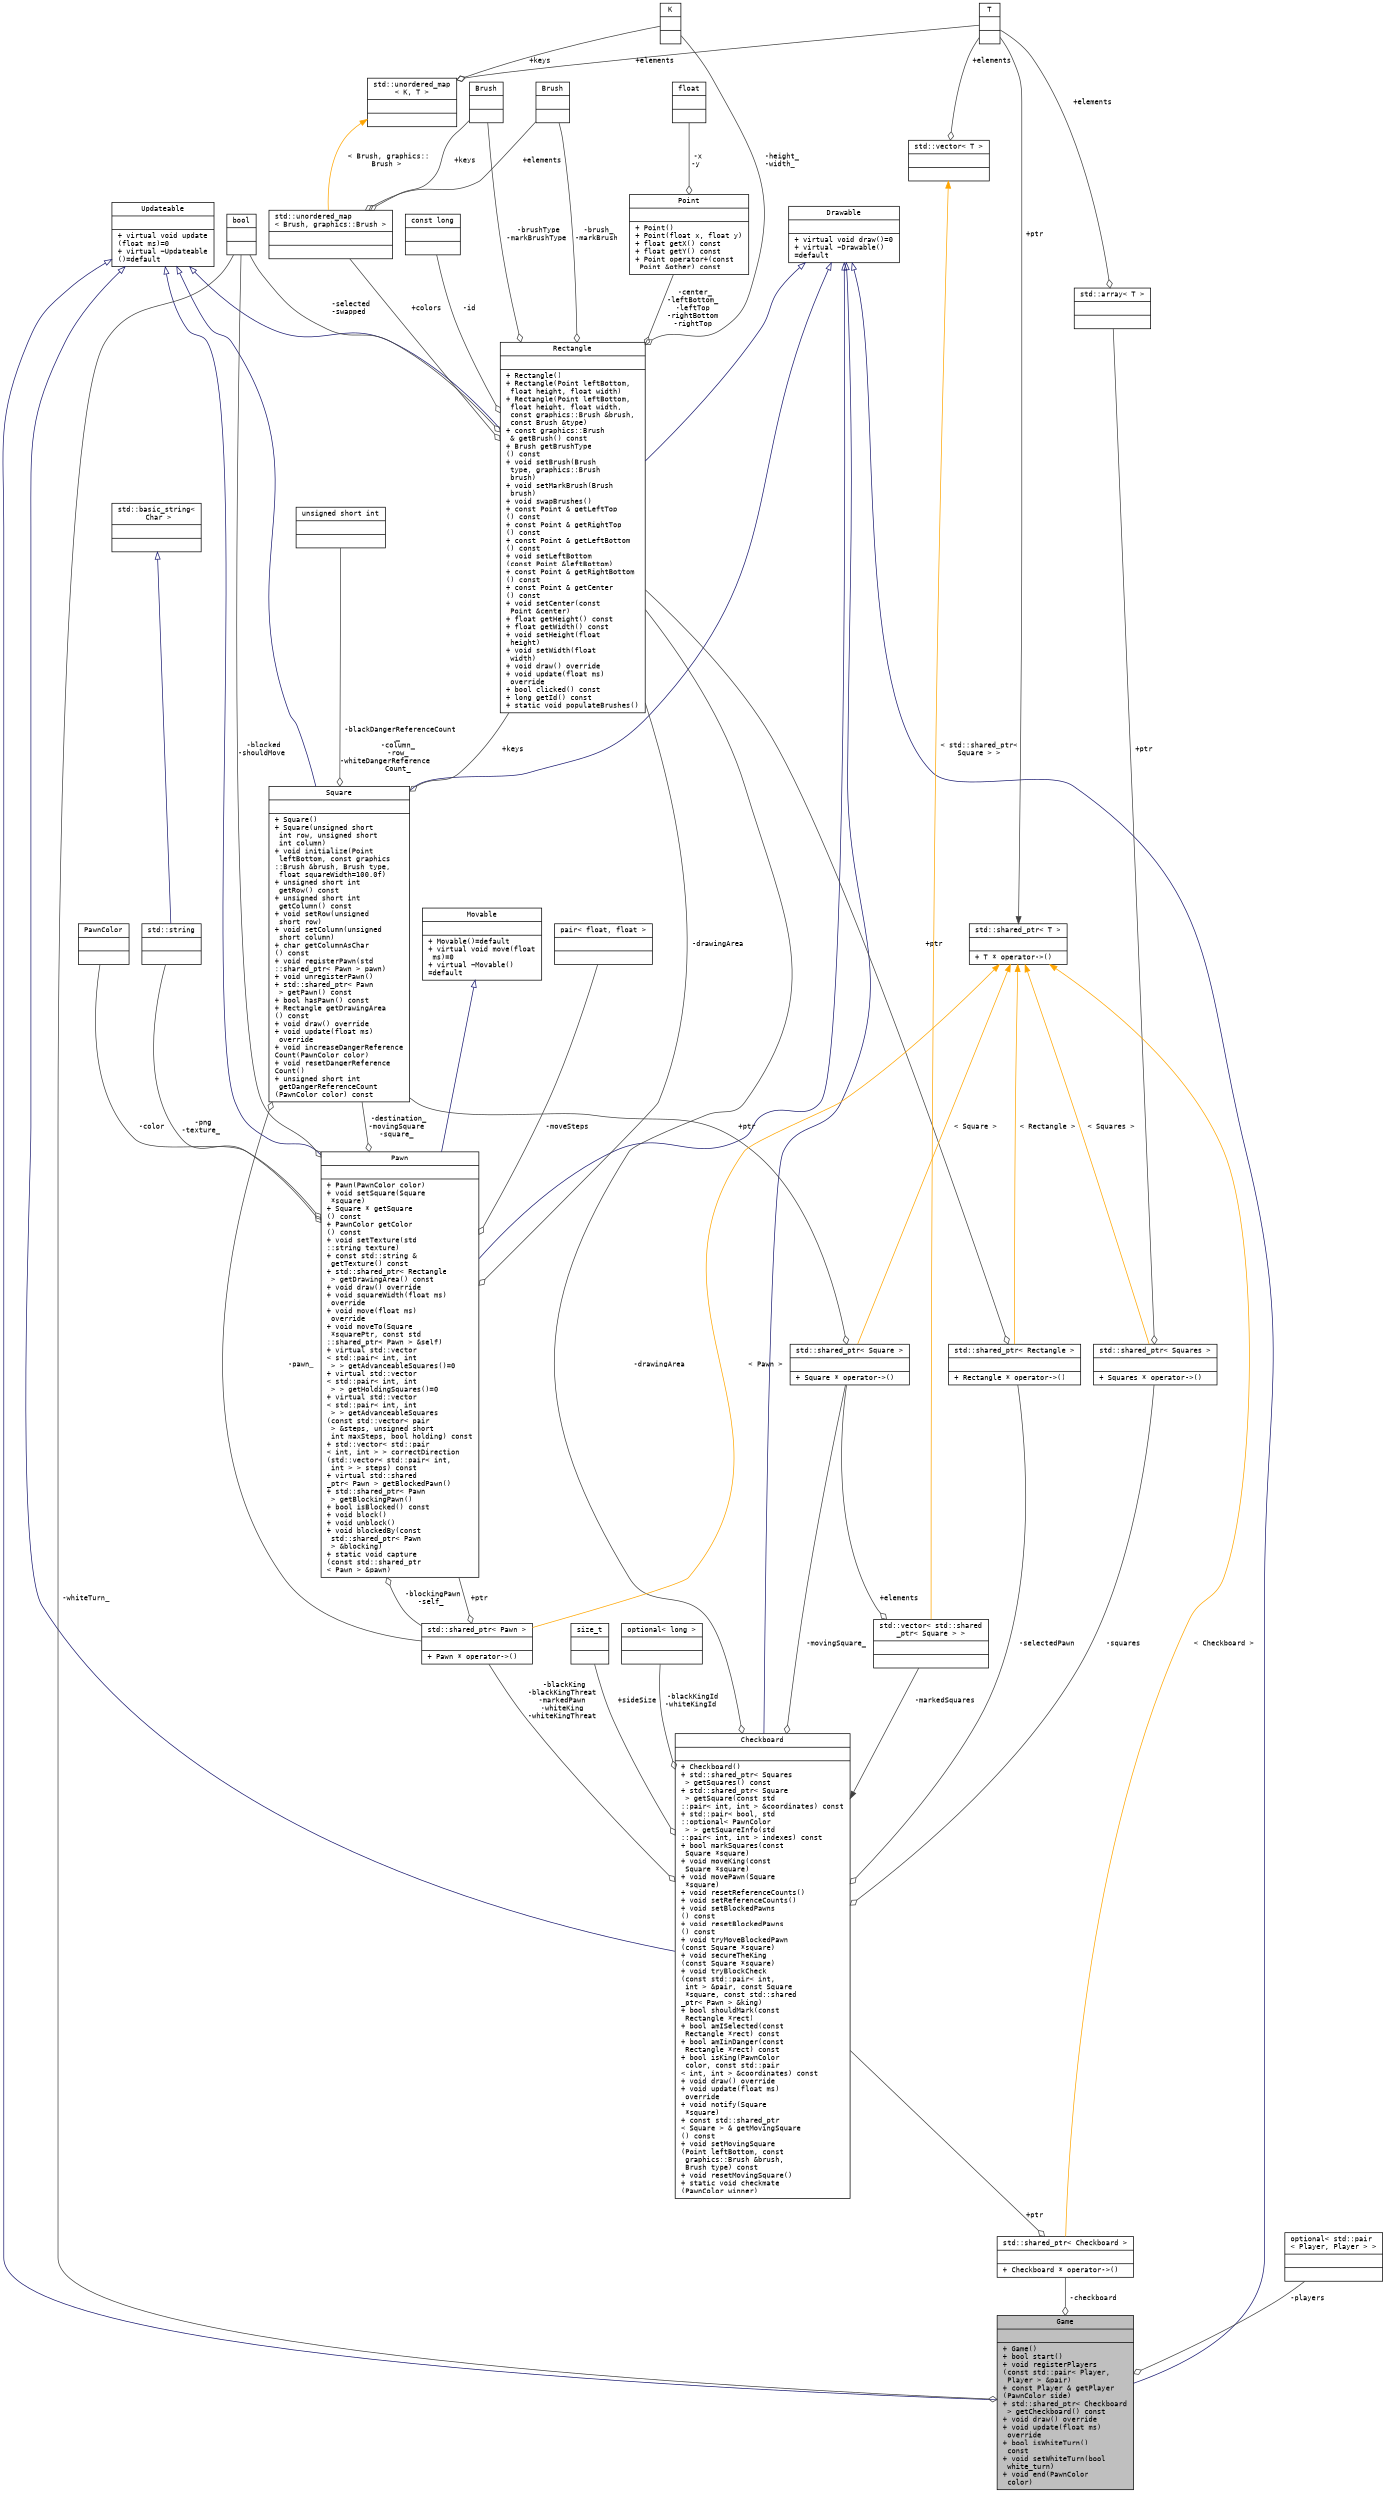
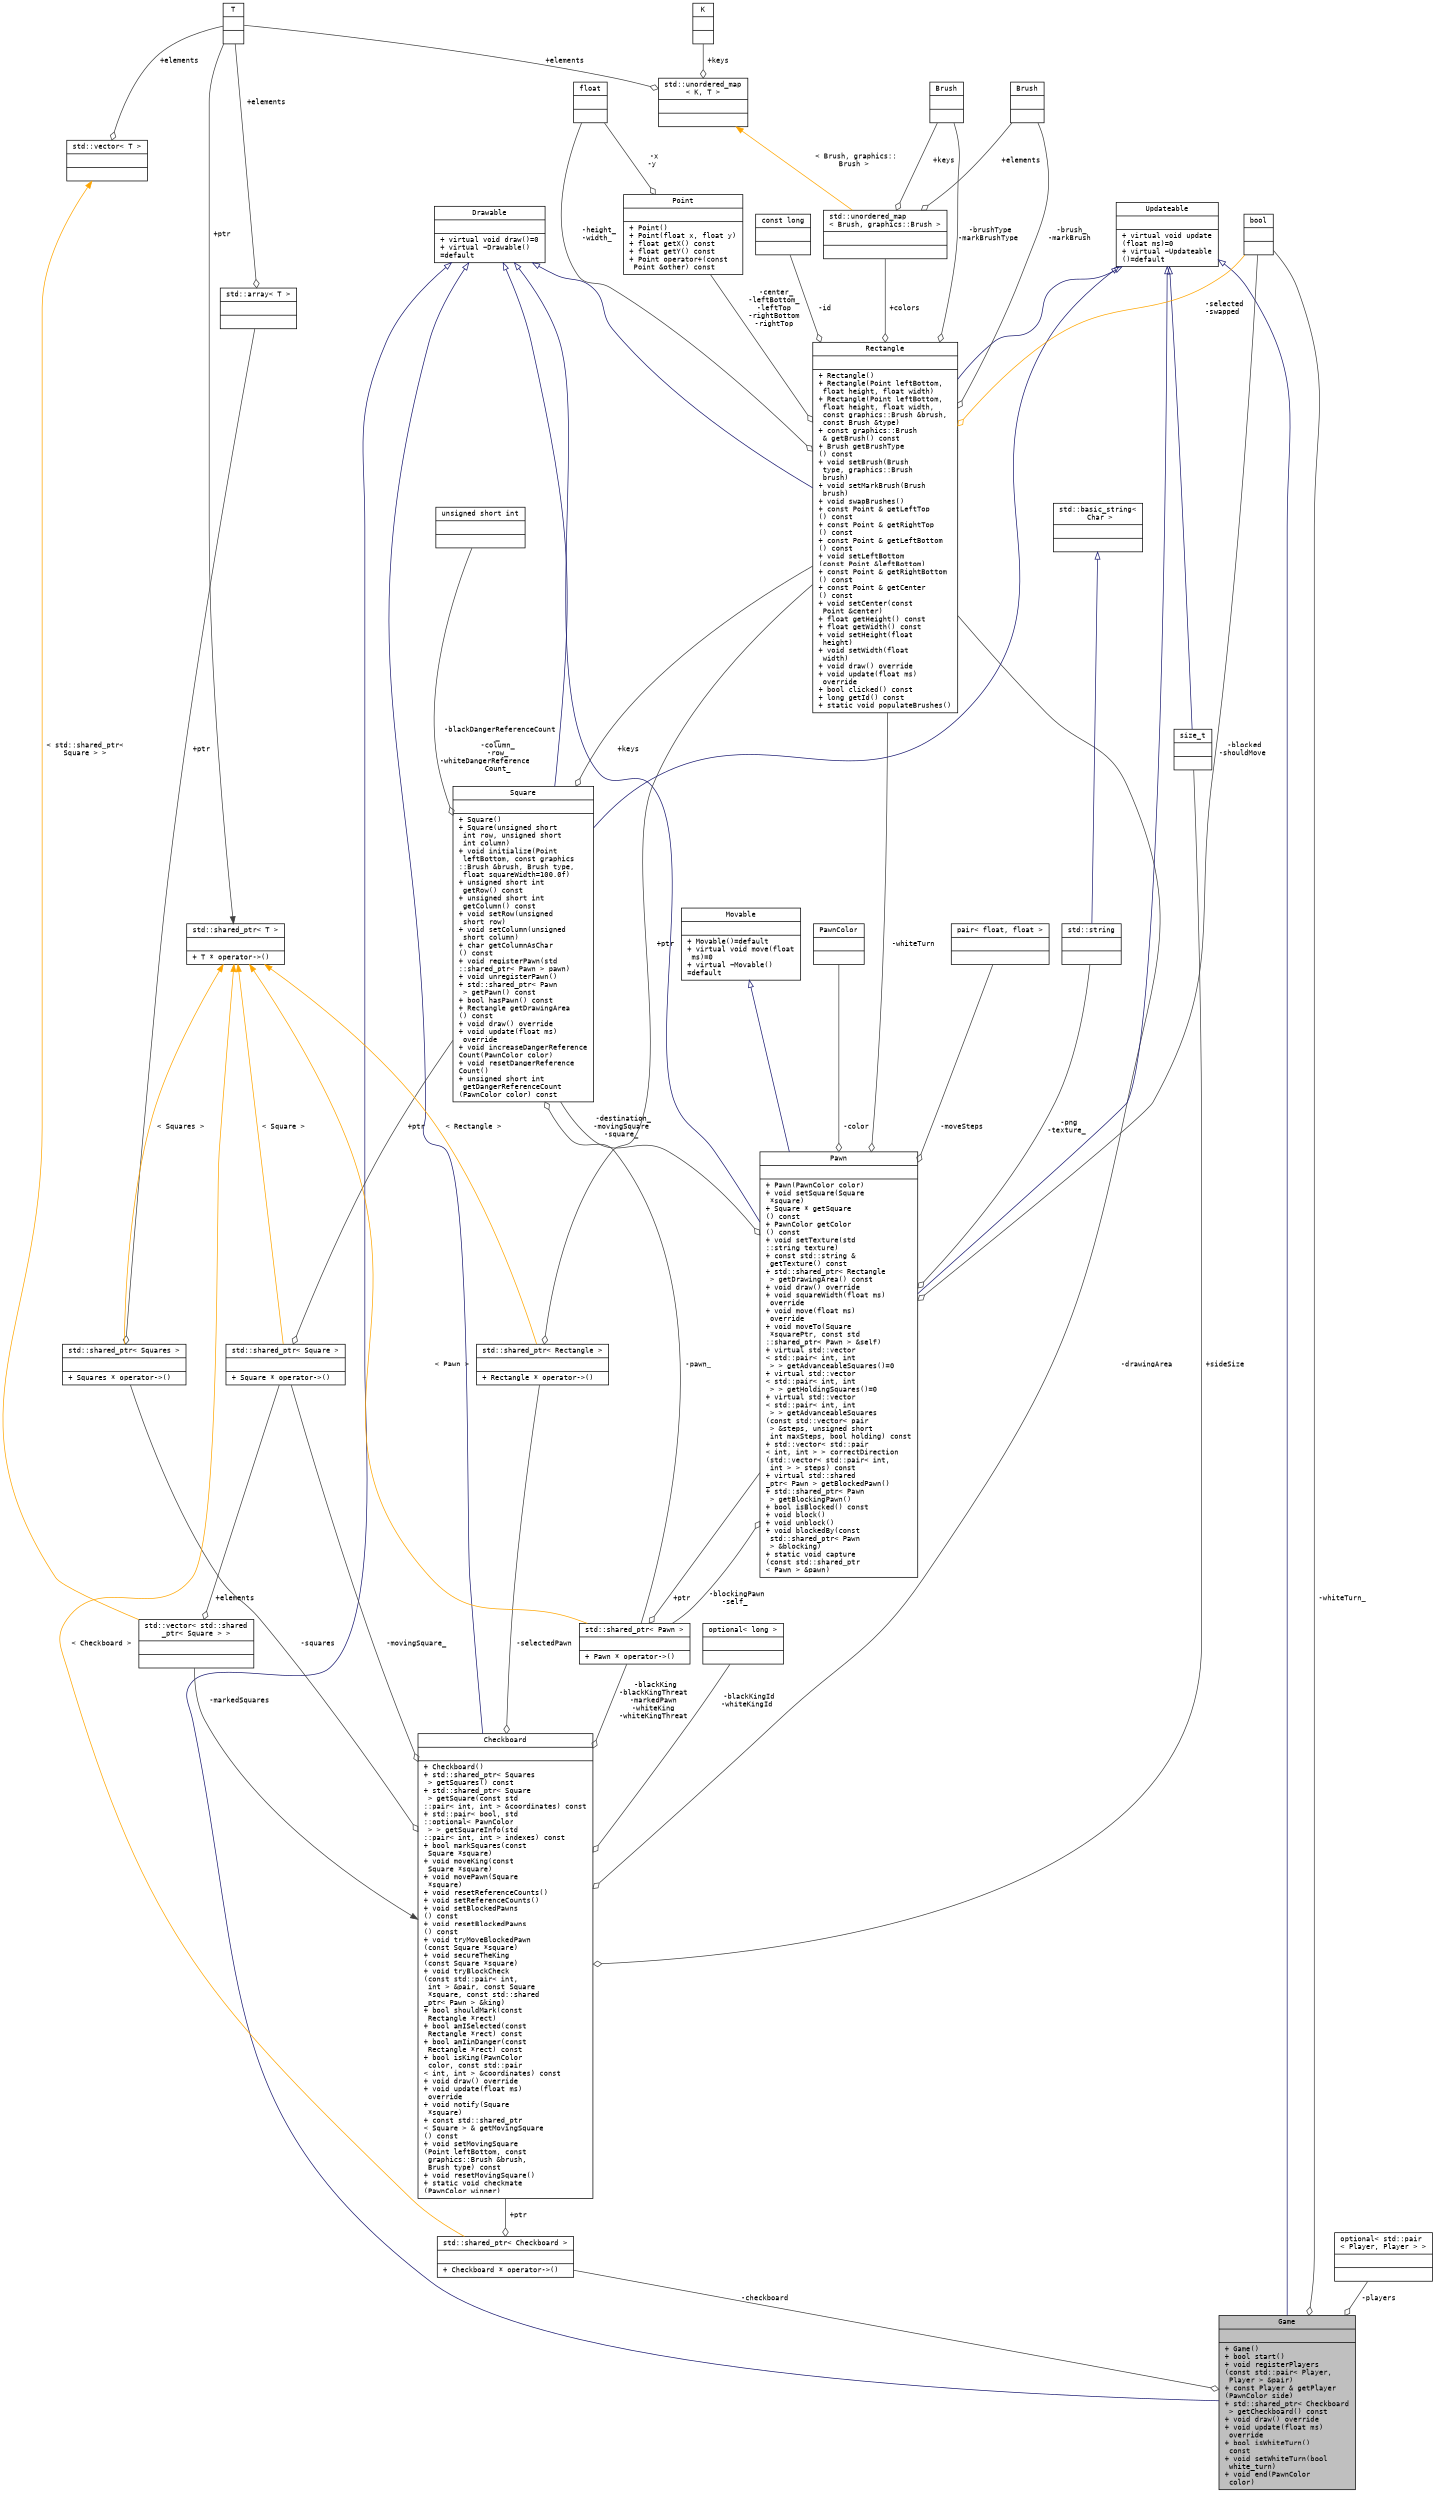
(764, 213) -> (635, 303)
(326, 329) -> (1094, 318)
(716, 944) -> (911, 944)
(27, 1297) -> (1182, 502)
